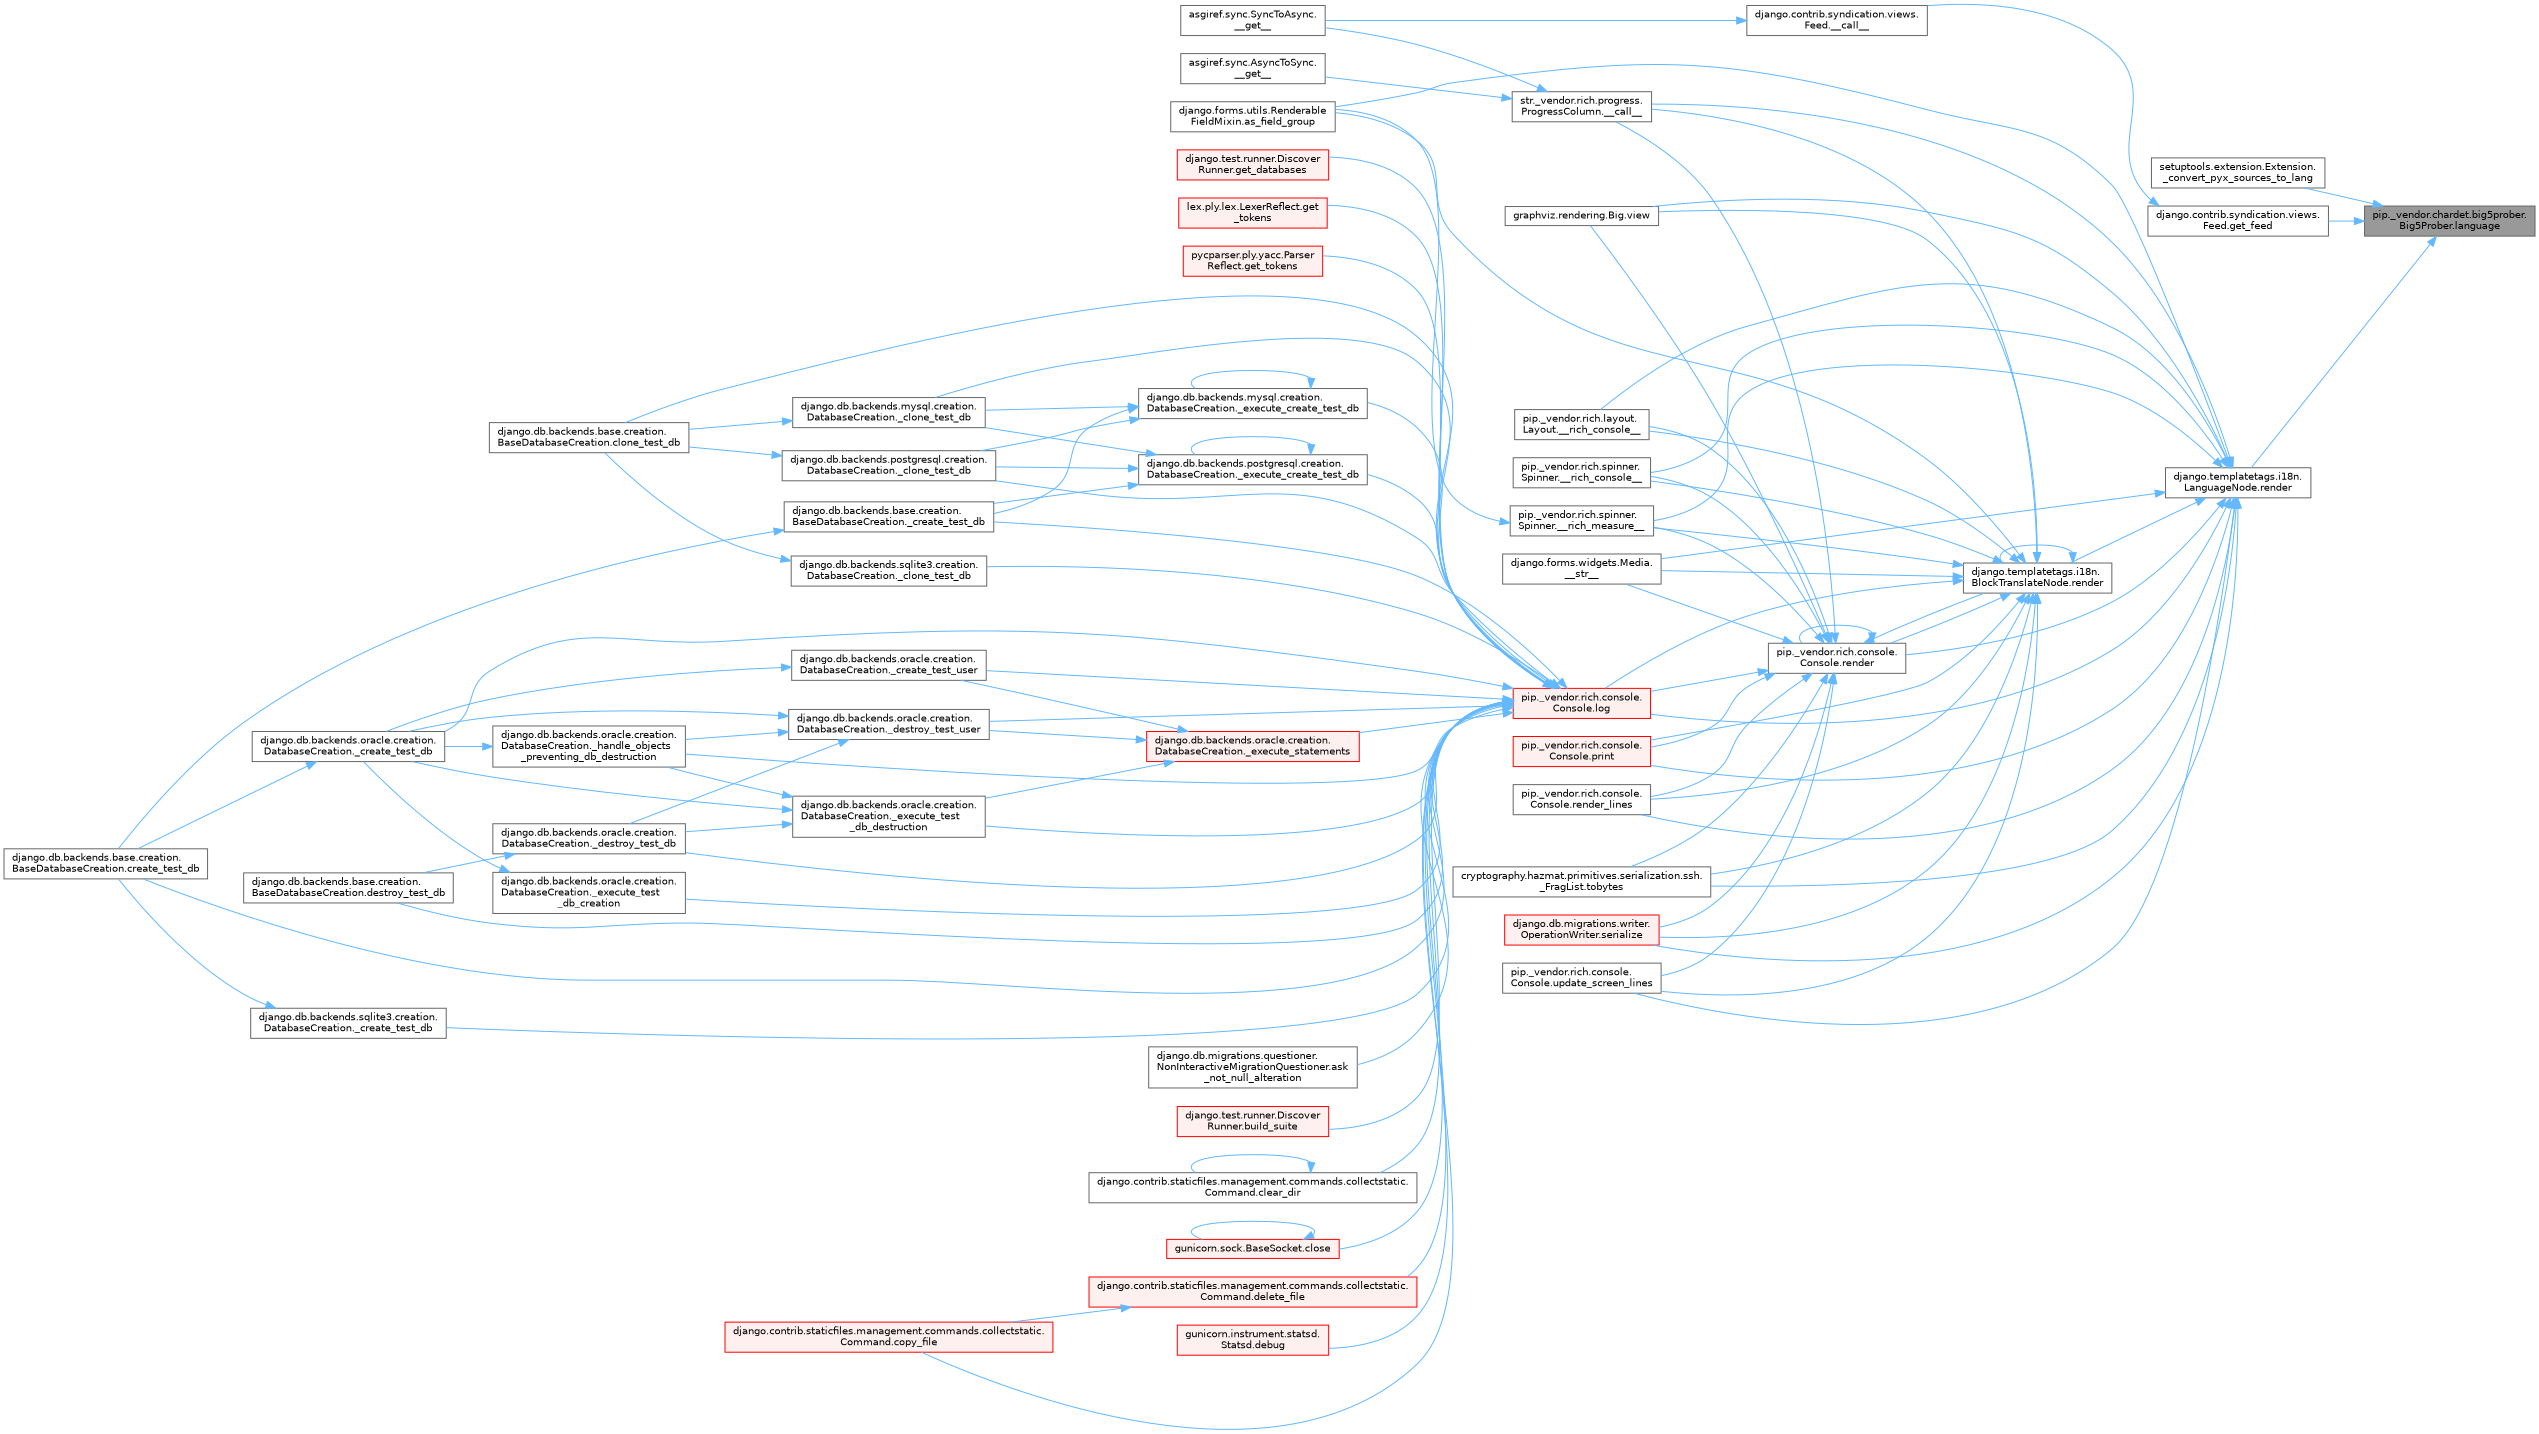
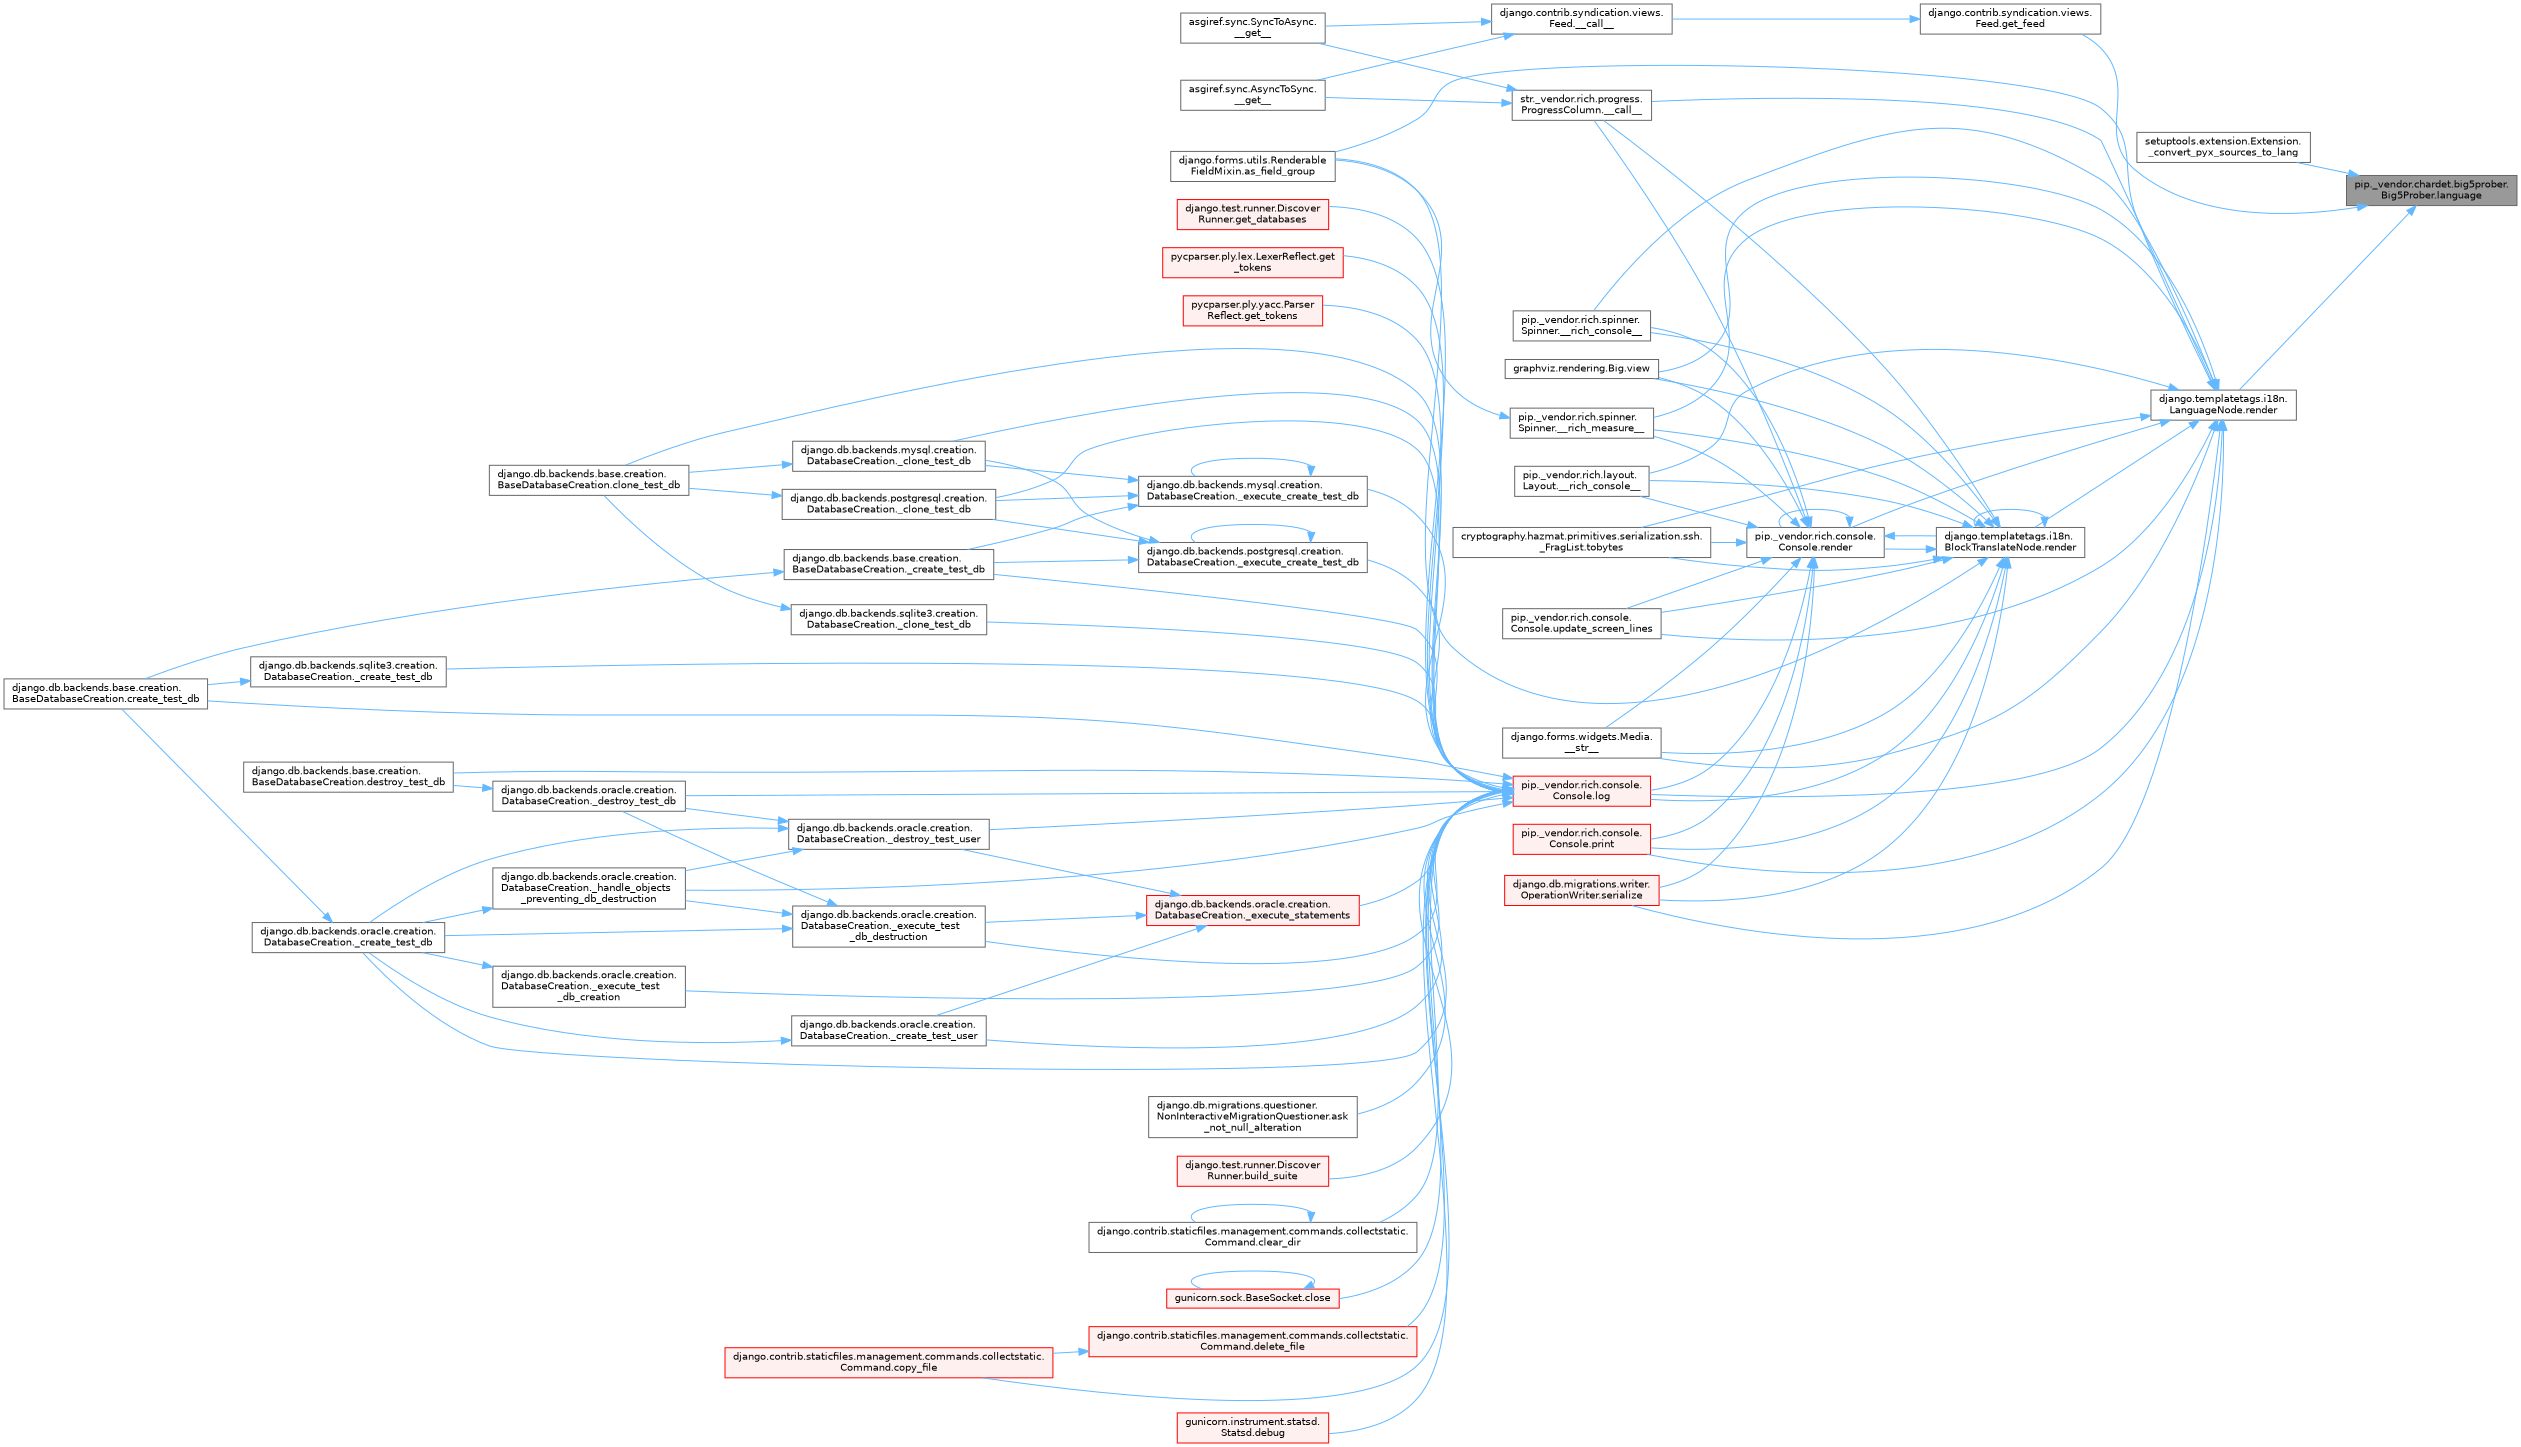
none -> (1411, 58)
(1253, 213) -> (1253, 263)
(1582, 800) -> none
